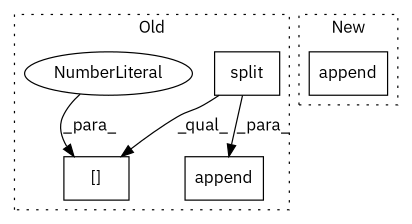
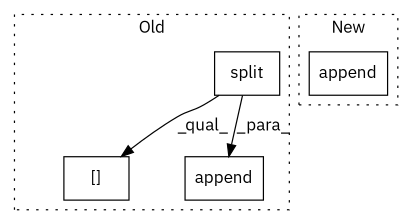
(108, 74) -> none
